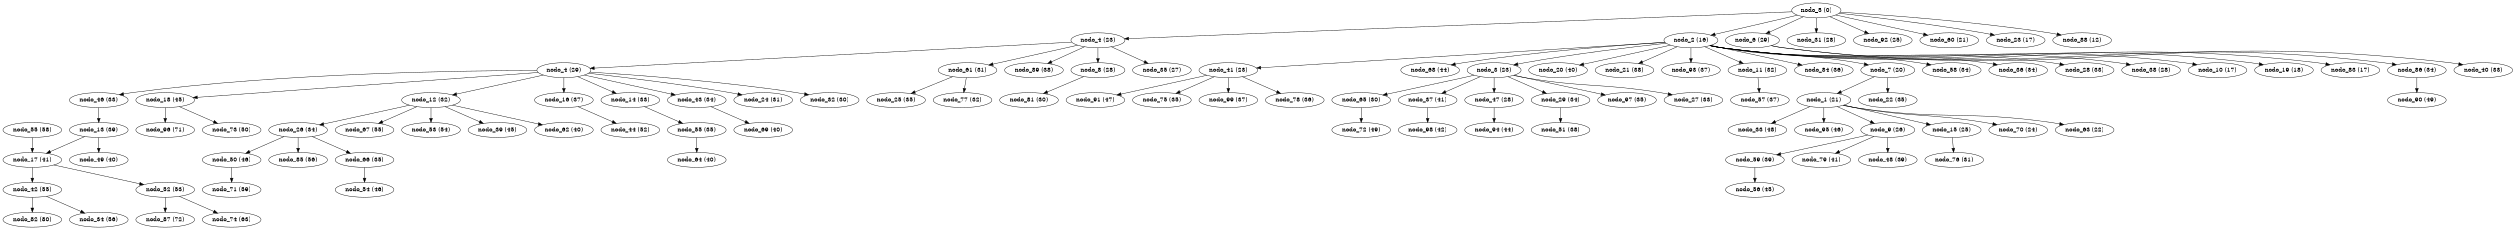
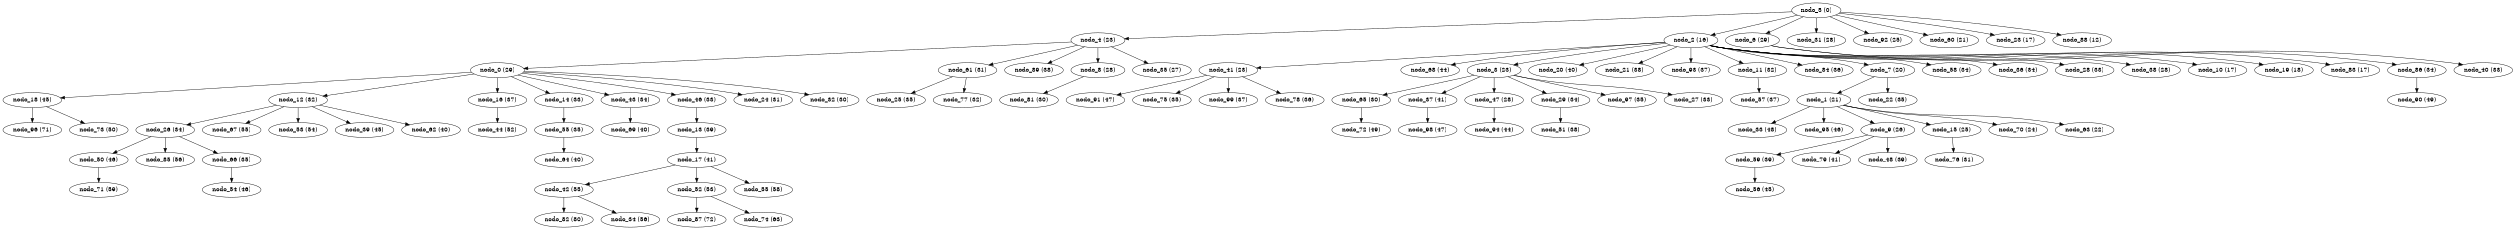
(564, 70) -> (497, 70)
(1428, 130) -> (1428, 130)
(32, 143) -> (728, 174)
(99, 160) -> none
